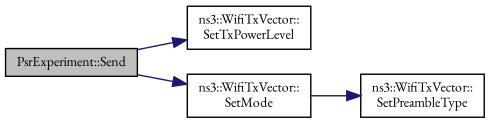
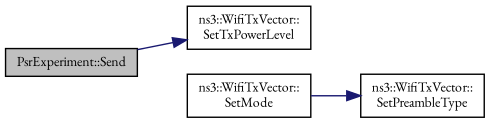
(155, 78) -> none
